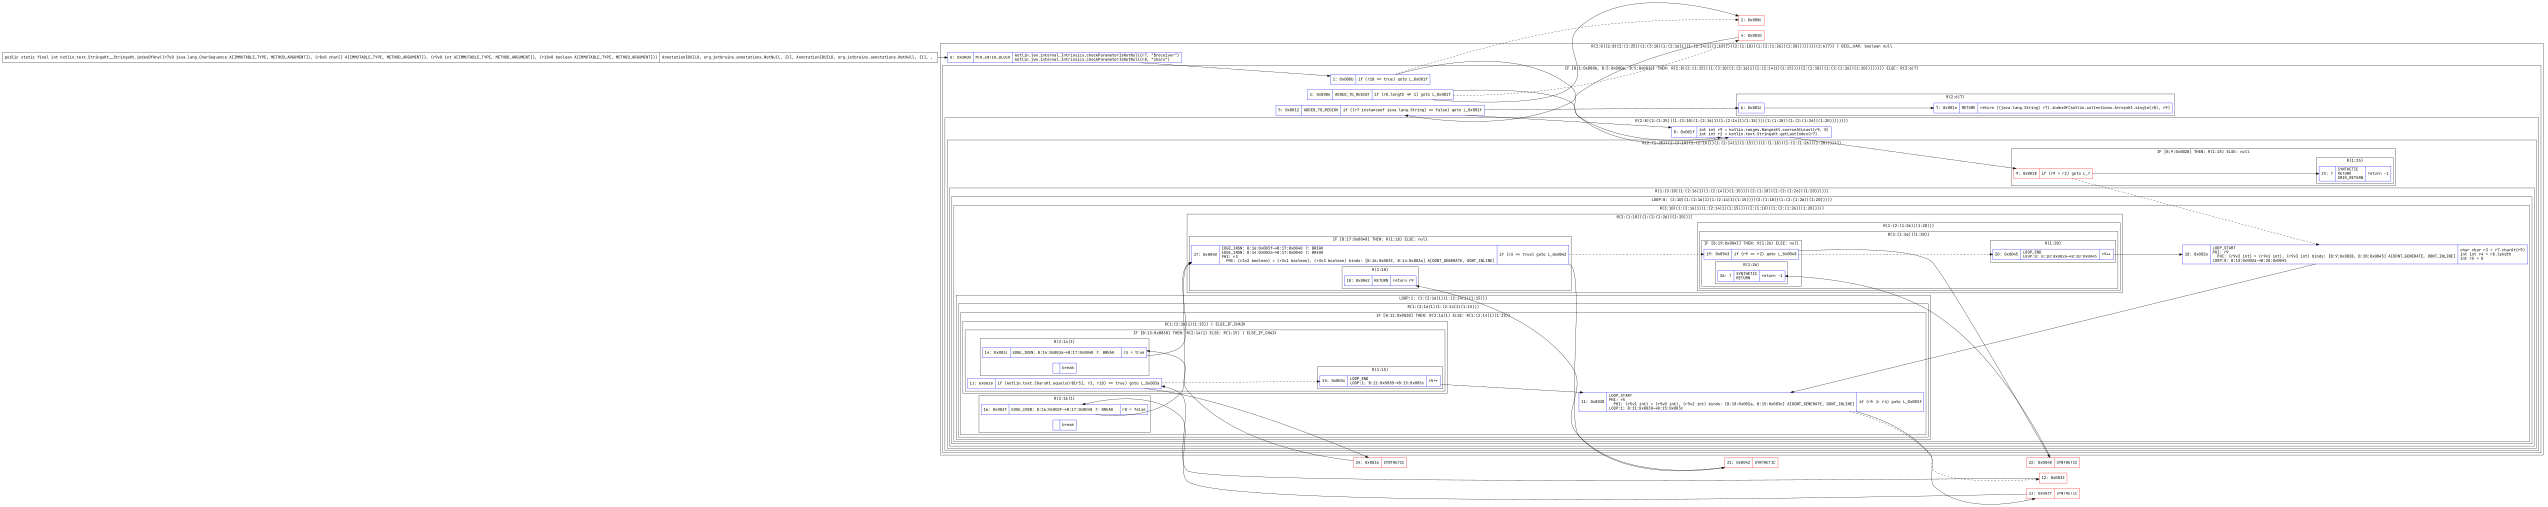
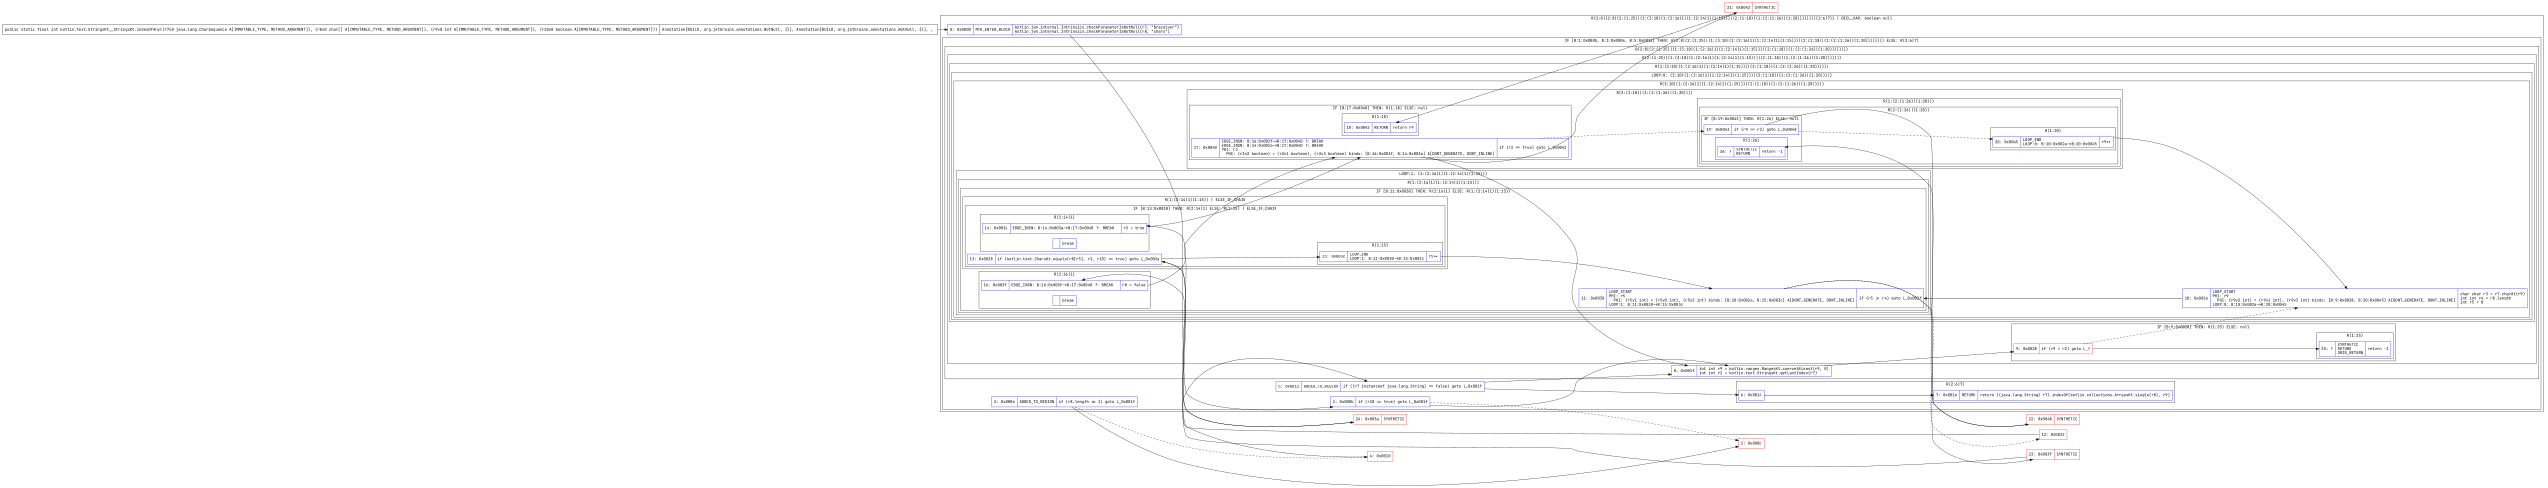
(1601, 128) -> (1576, 253)
(1239, 382) -> (1239, 258)
